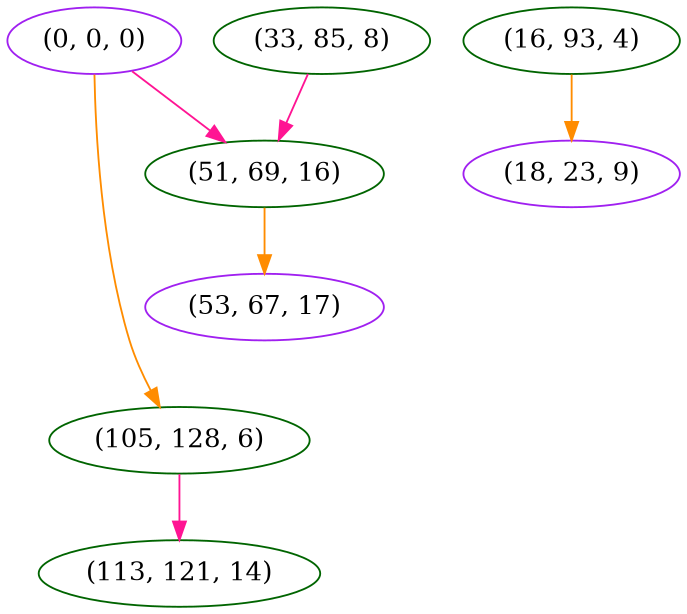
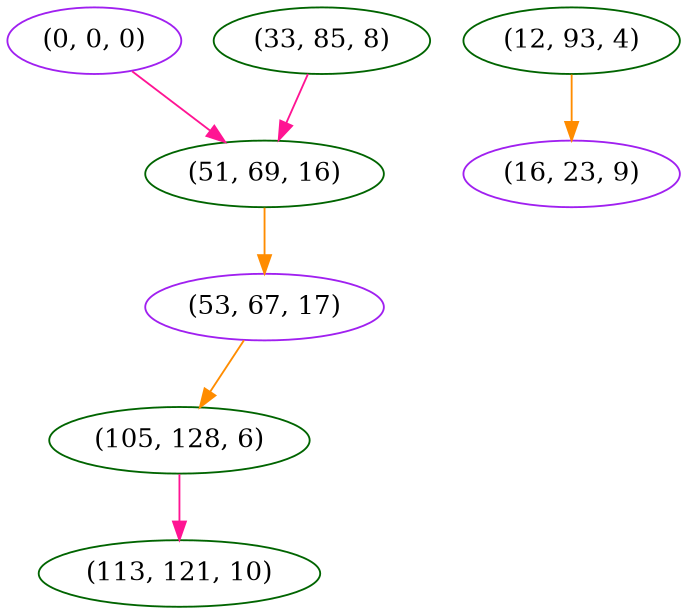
(572, 41) -> (572, 41)
(572, 174) -> (572, 174)
(107, 236) -> (227, 366)
(179, 574) -> (179, 574)
